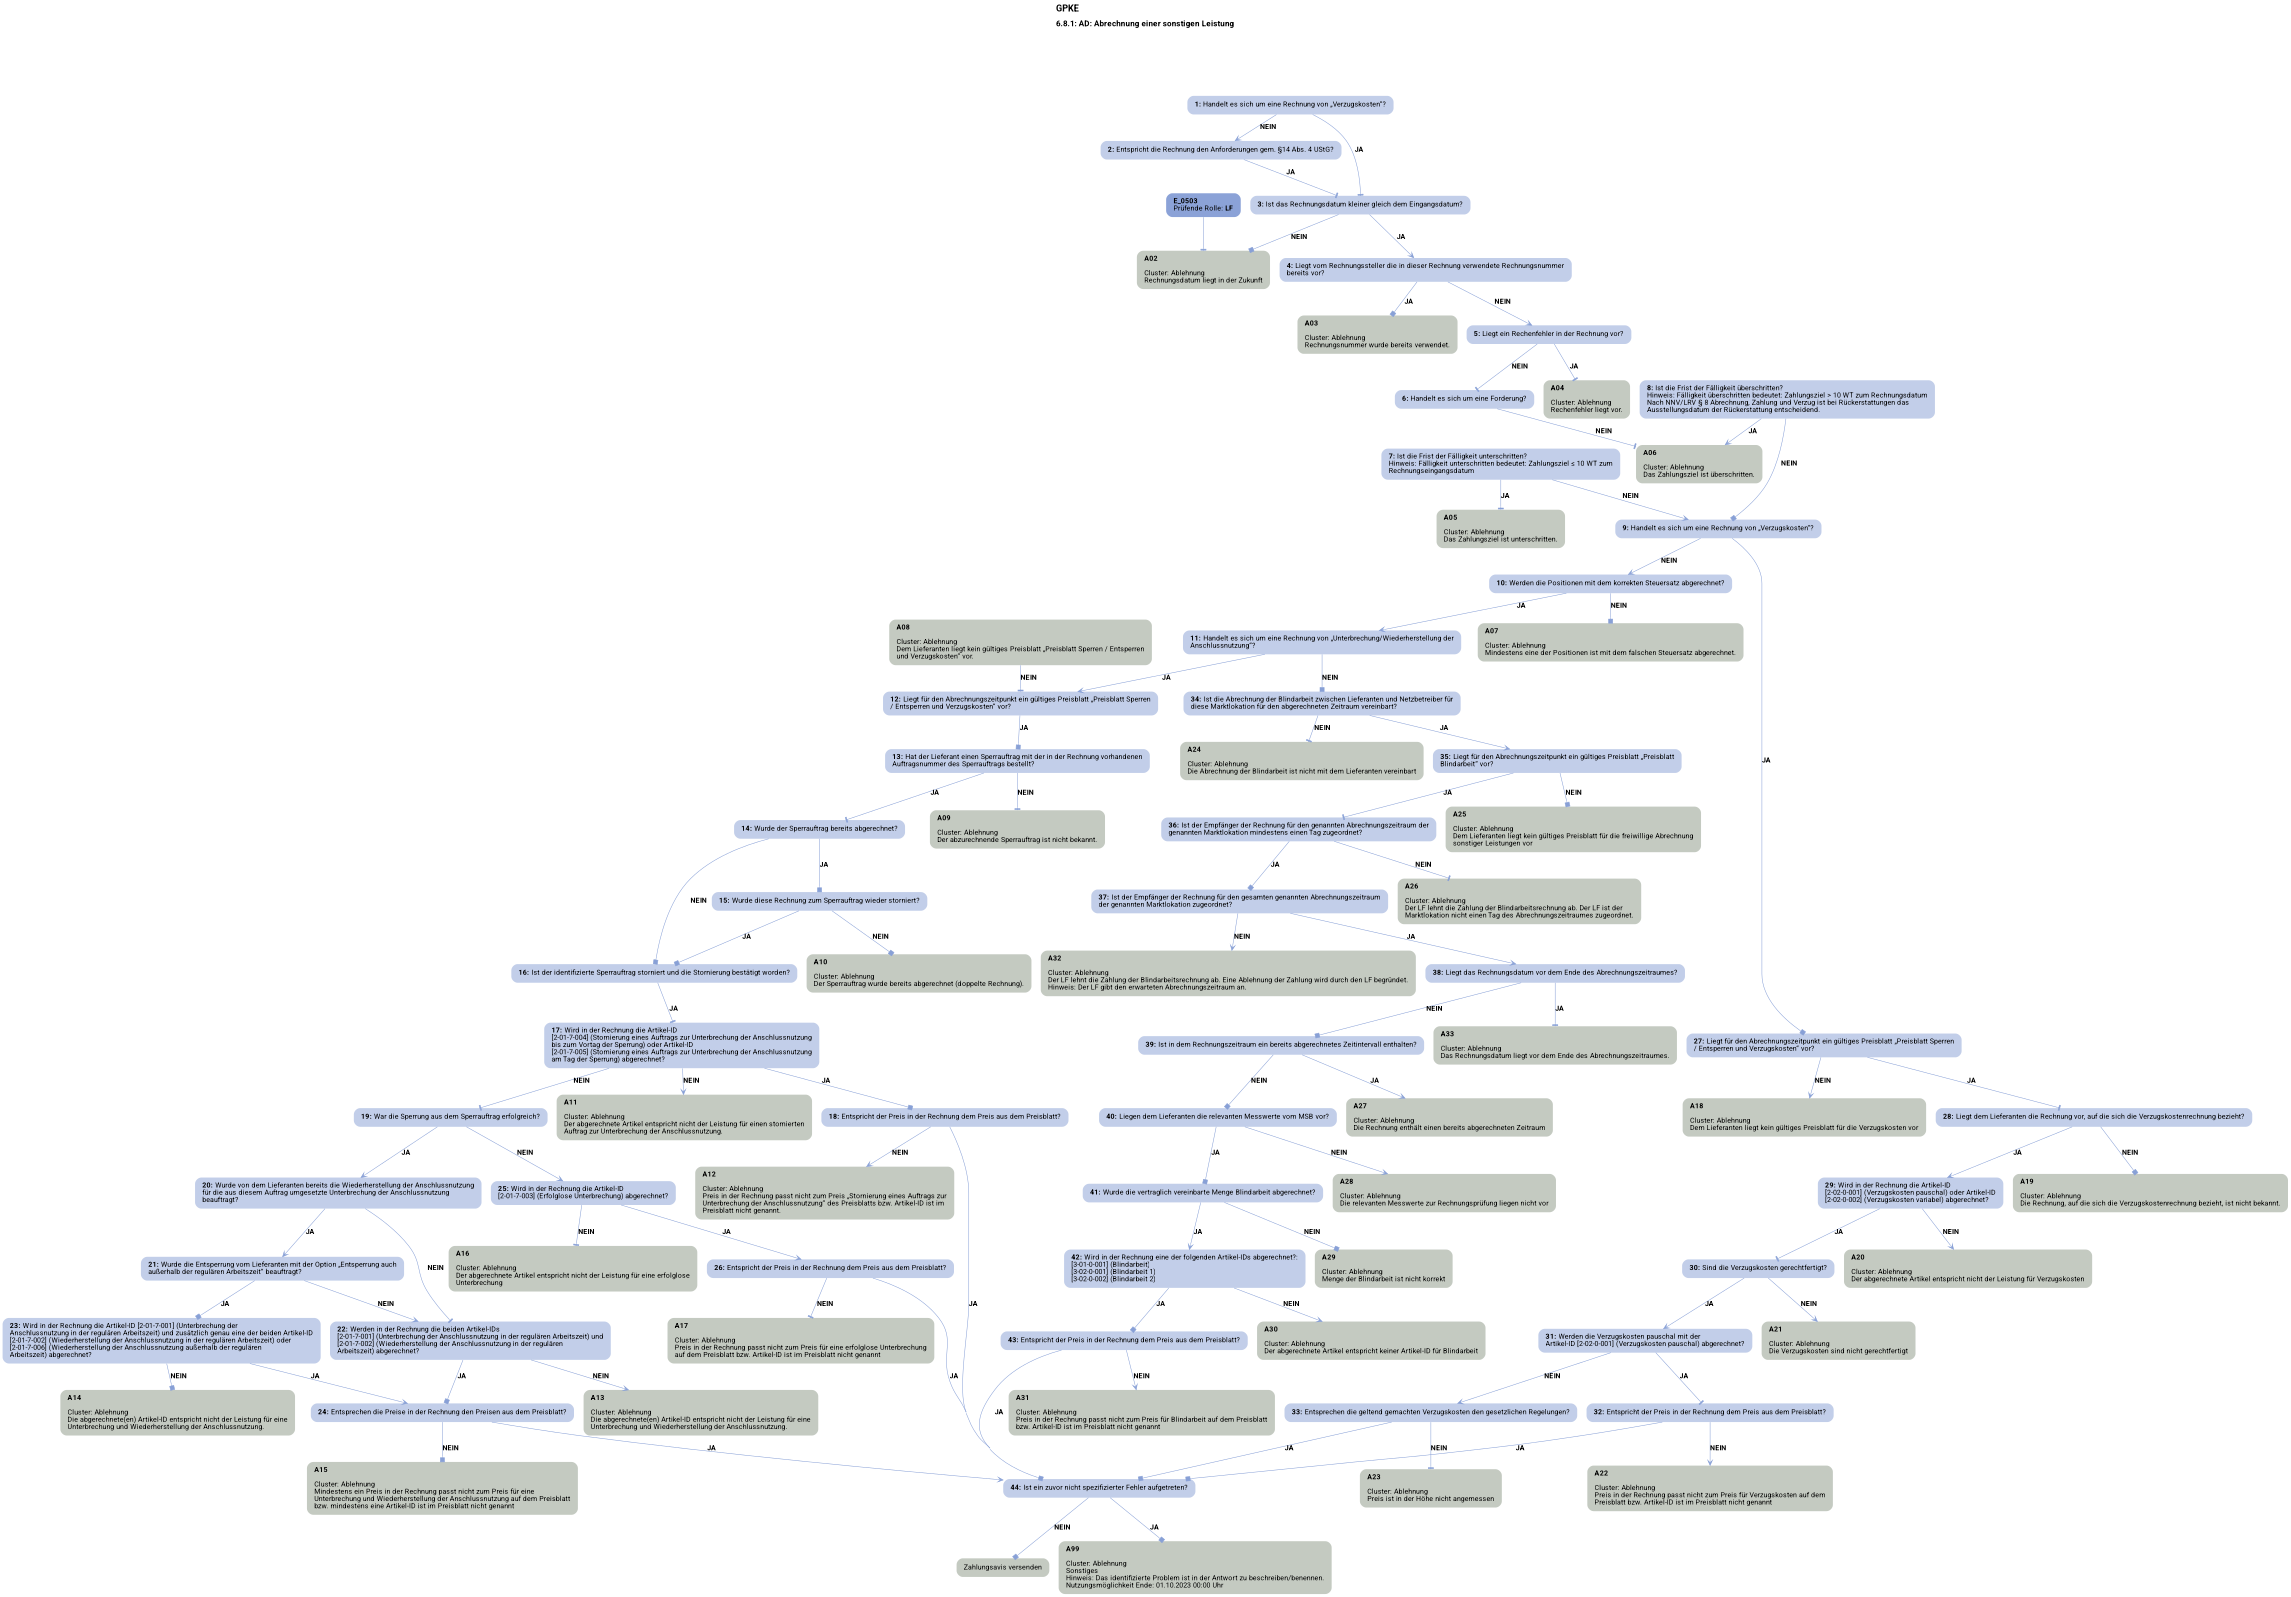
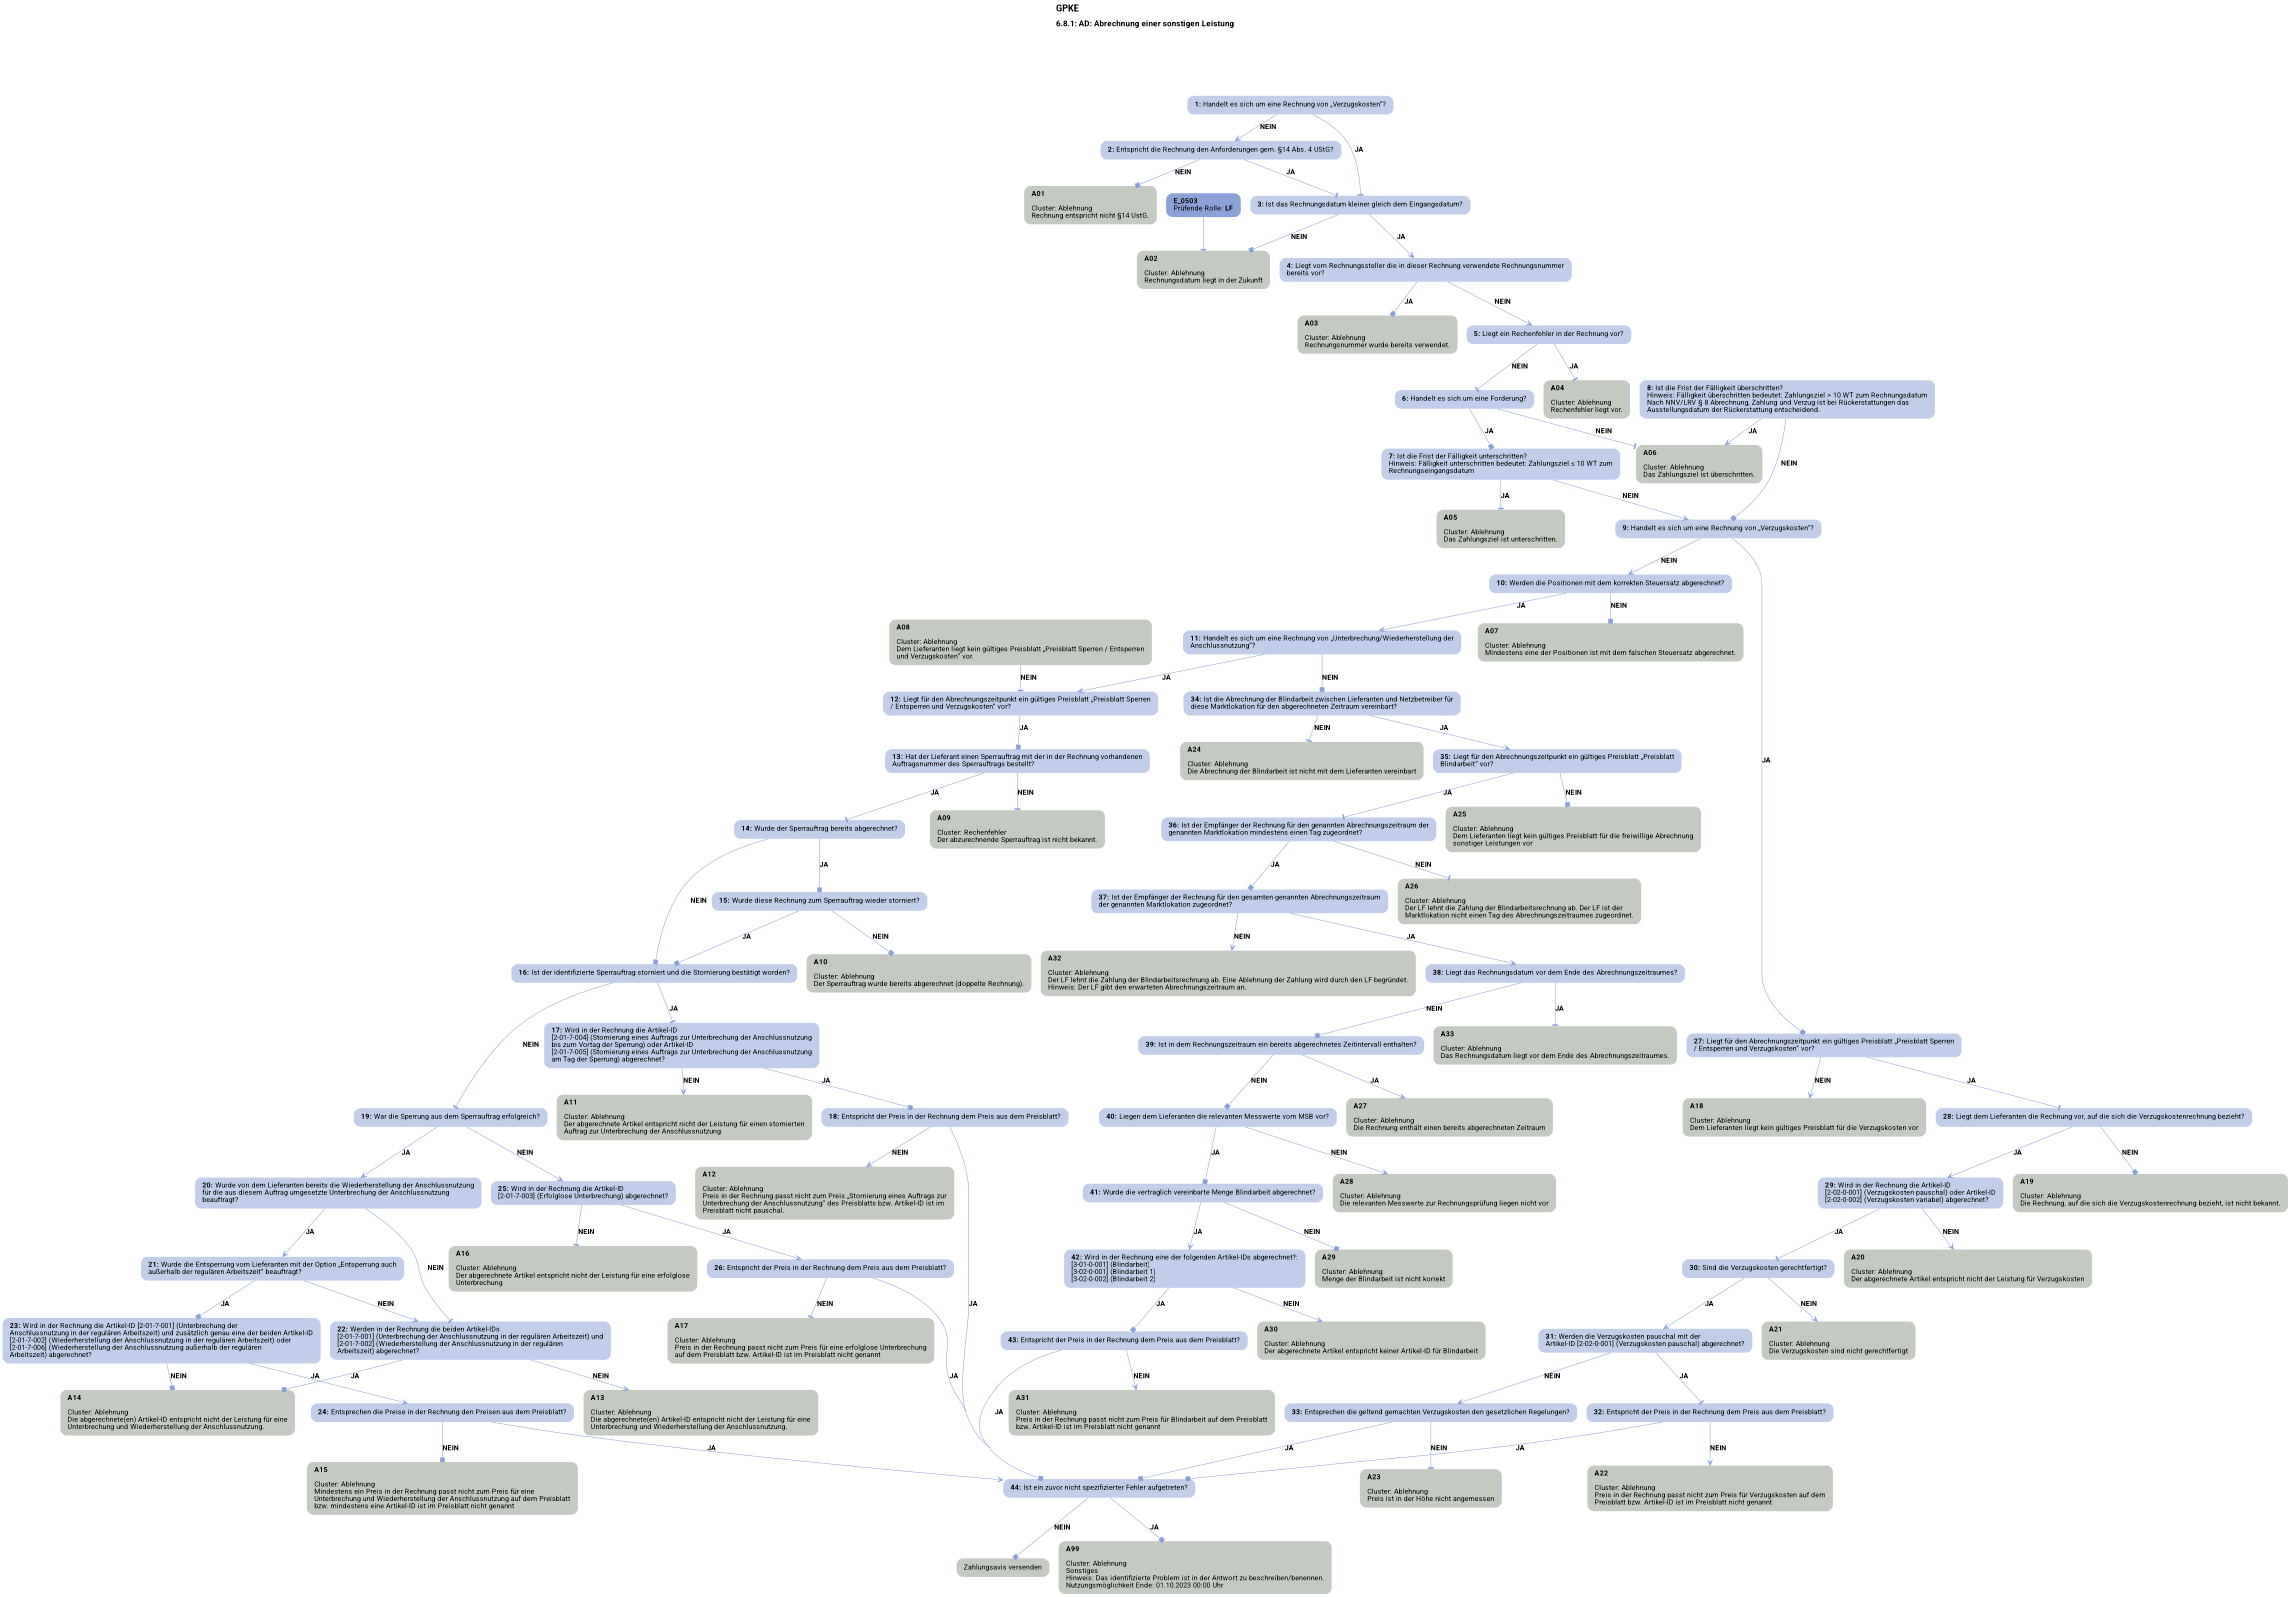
none -> (1091, 205)
none -> (1480, 426)
(968, 833) -> (972, 833)
(546, 1088) -> (520, 1025)
(742, 1211) -> (744, 1211)
(455, 1379) -> (345, 1375)
